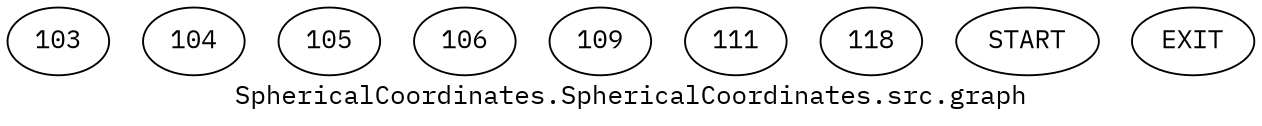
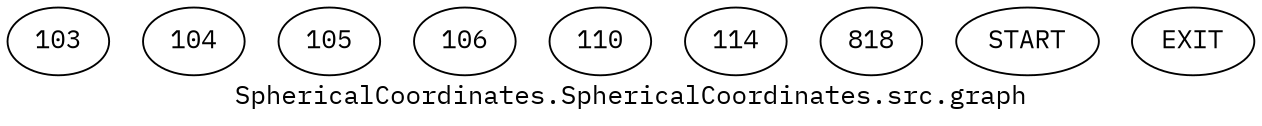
(600, 41) -> none
none -> (600, 41)
(736, 41) -> none
none -> (736, 41)
(871, 41) -> (871, 41)
